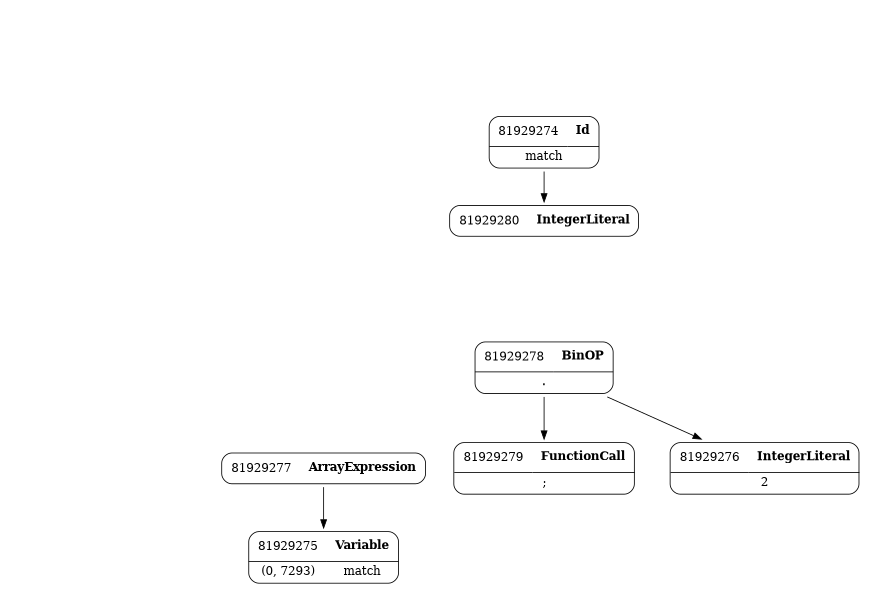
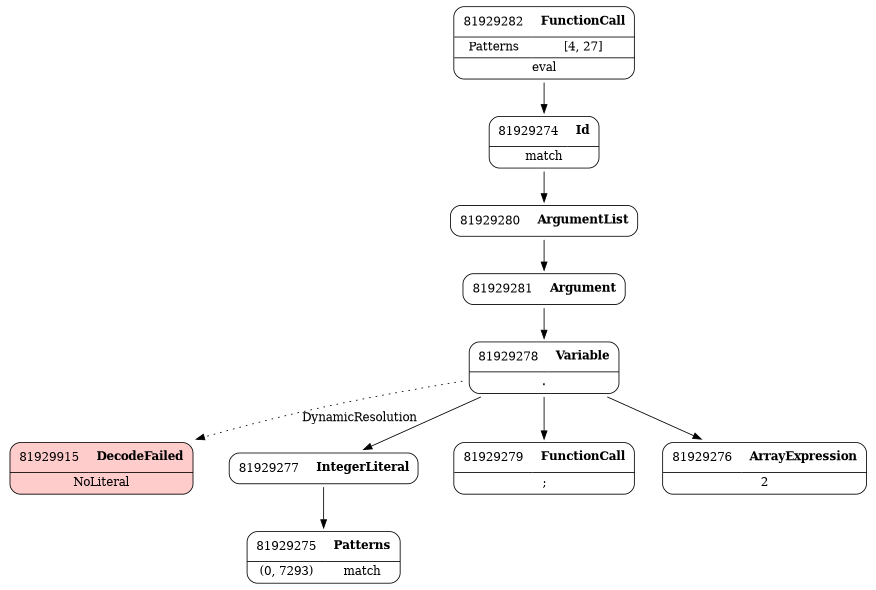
none -> (544, 43)
(583, 220) -> (583, 220)
none -> (544, 289)
(583, 356) -> (583, 356)
none -> (426, 421)
(804, 457) -> (804, 457)
none -> (101, 468)
(363, 468) -> (363, 468)
(362, 546) -> (362, 546)
